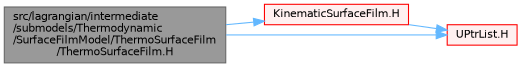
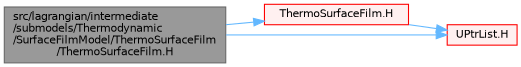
(336, 15) -> (336, 15)
